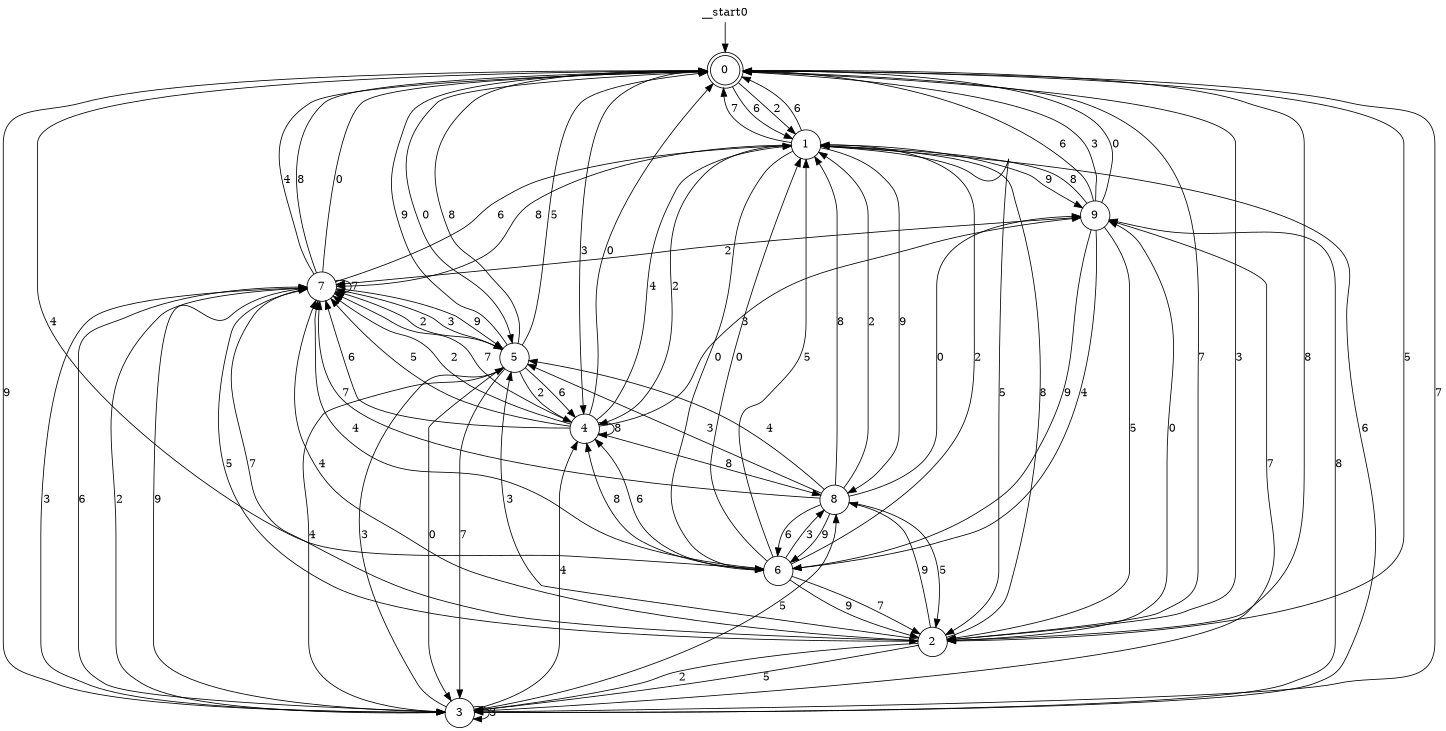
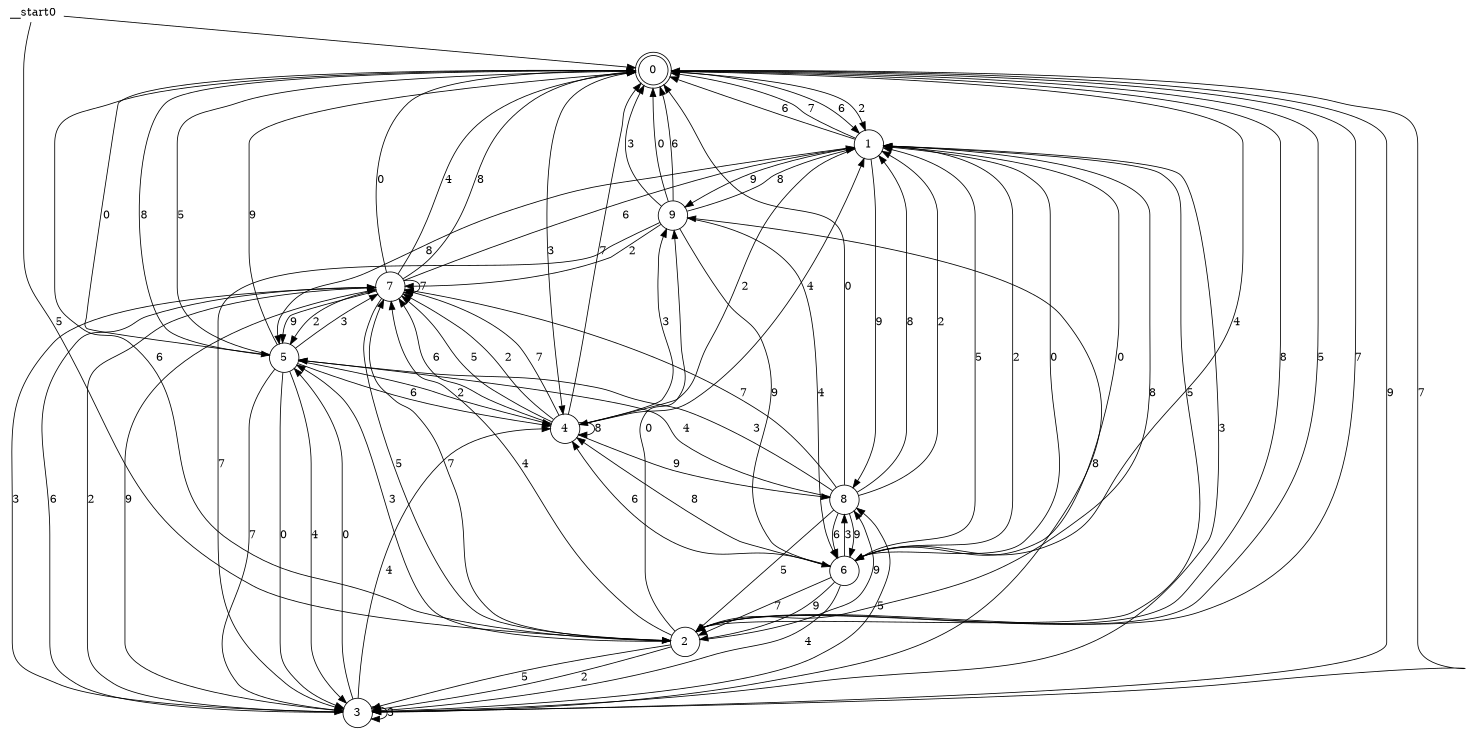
(566, 185) -> (561, 195)
(611, 251) -> (604, 251)
(937, 334) -> (844, 253)
(1240, 358) -> (160, 358)
(1365, 429) -> (1223, 429)
(729, 464) -> (677, 464)
(491, 477) -> (623, 678)
(1129, 493) -> (161, 516)
(365, 535) -> (346, 535)
